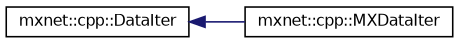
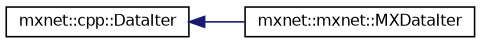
(349, 22) -> (360, 22)
